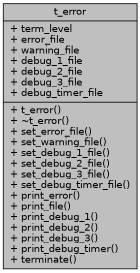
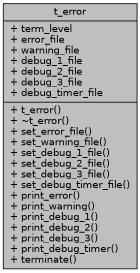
(41, 206) -> (53, 206)
